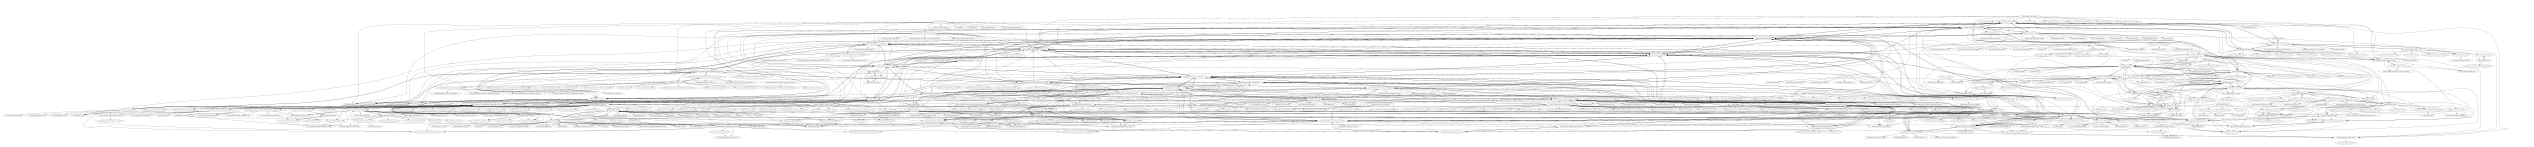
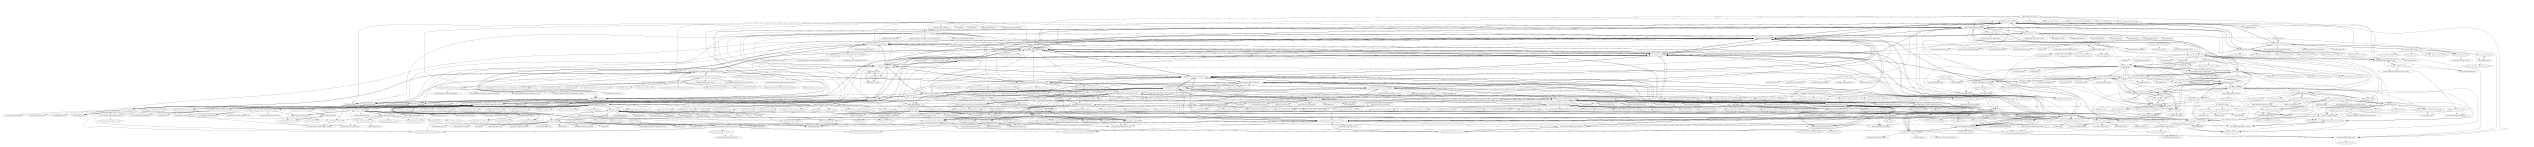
(622, 126) -> none
(1900, 137) -> none
